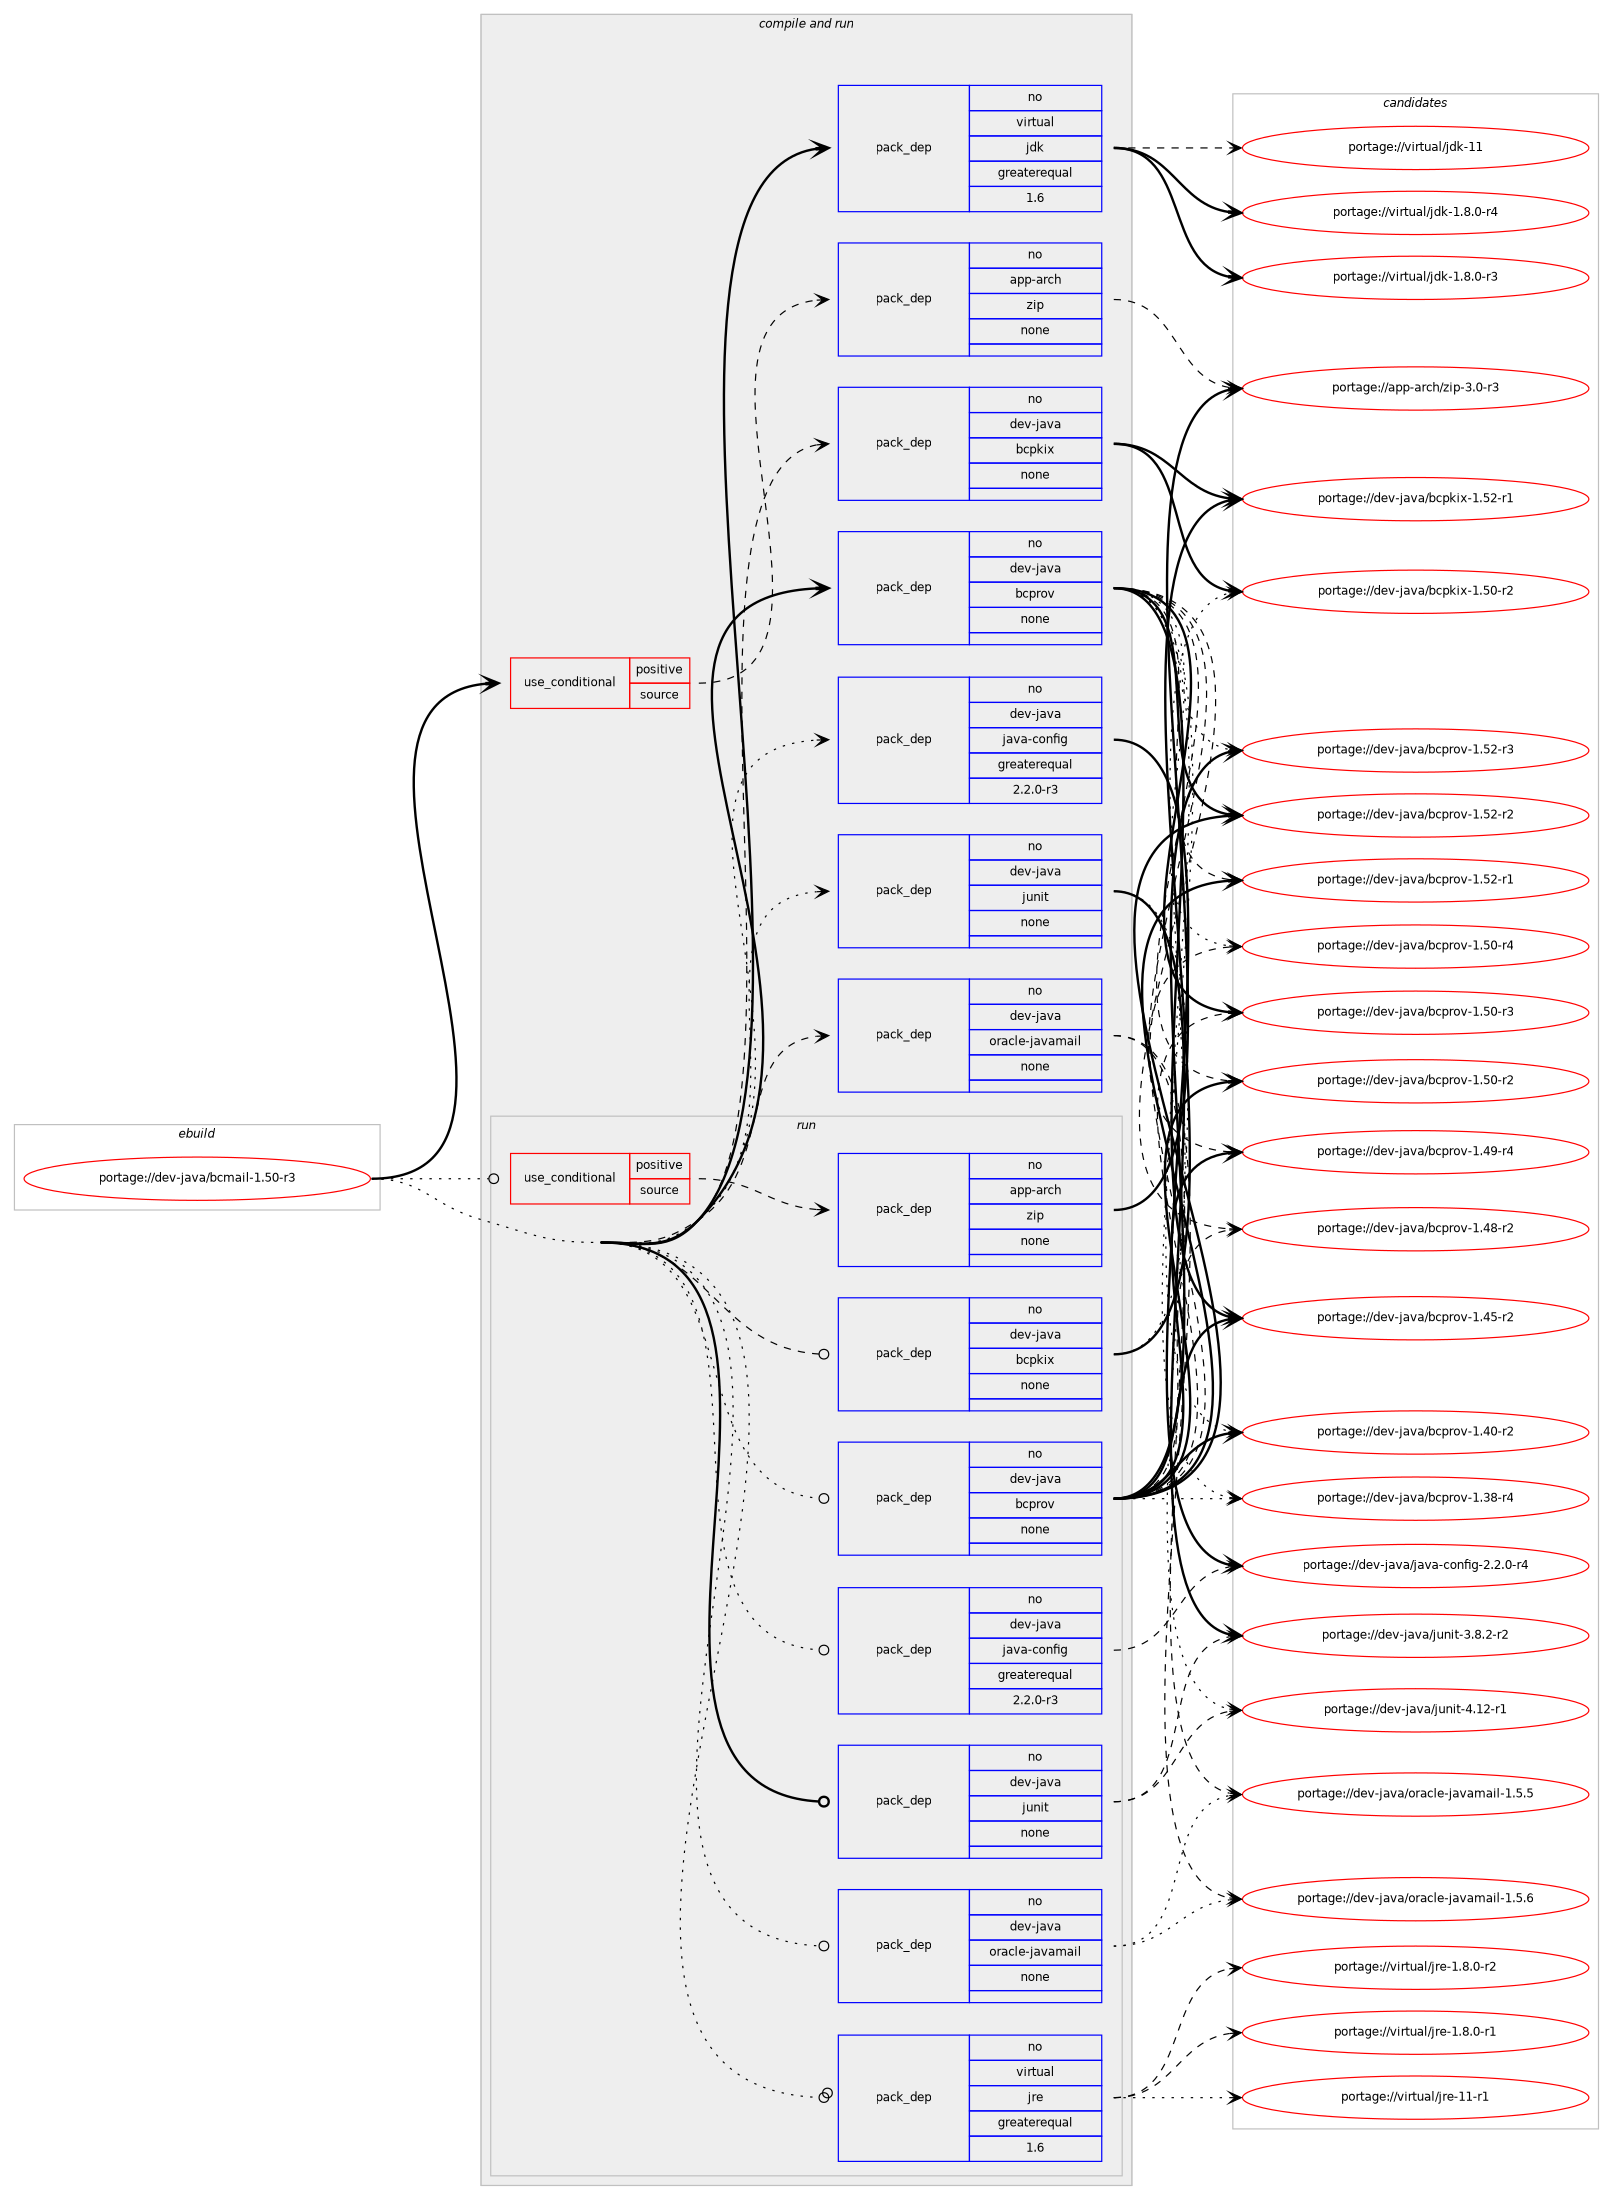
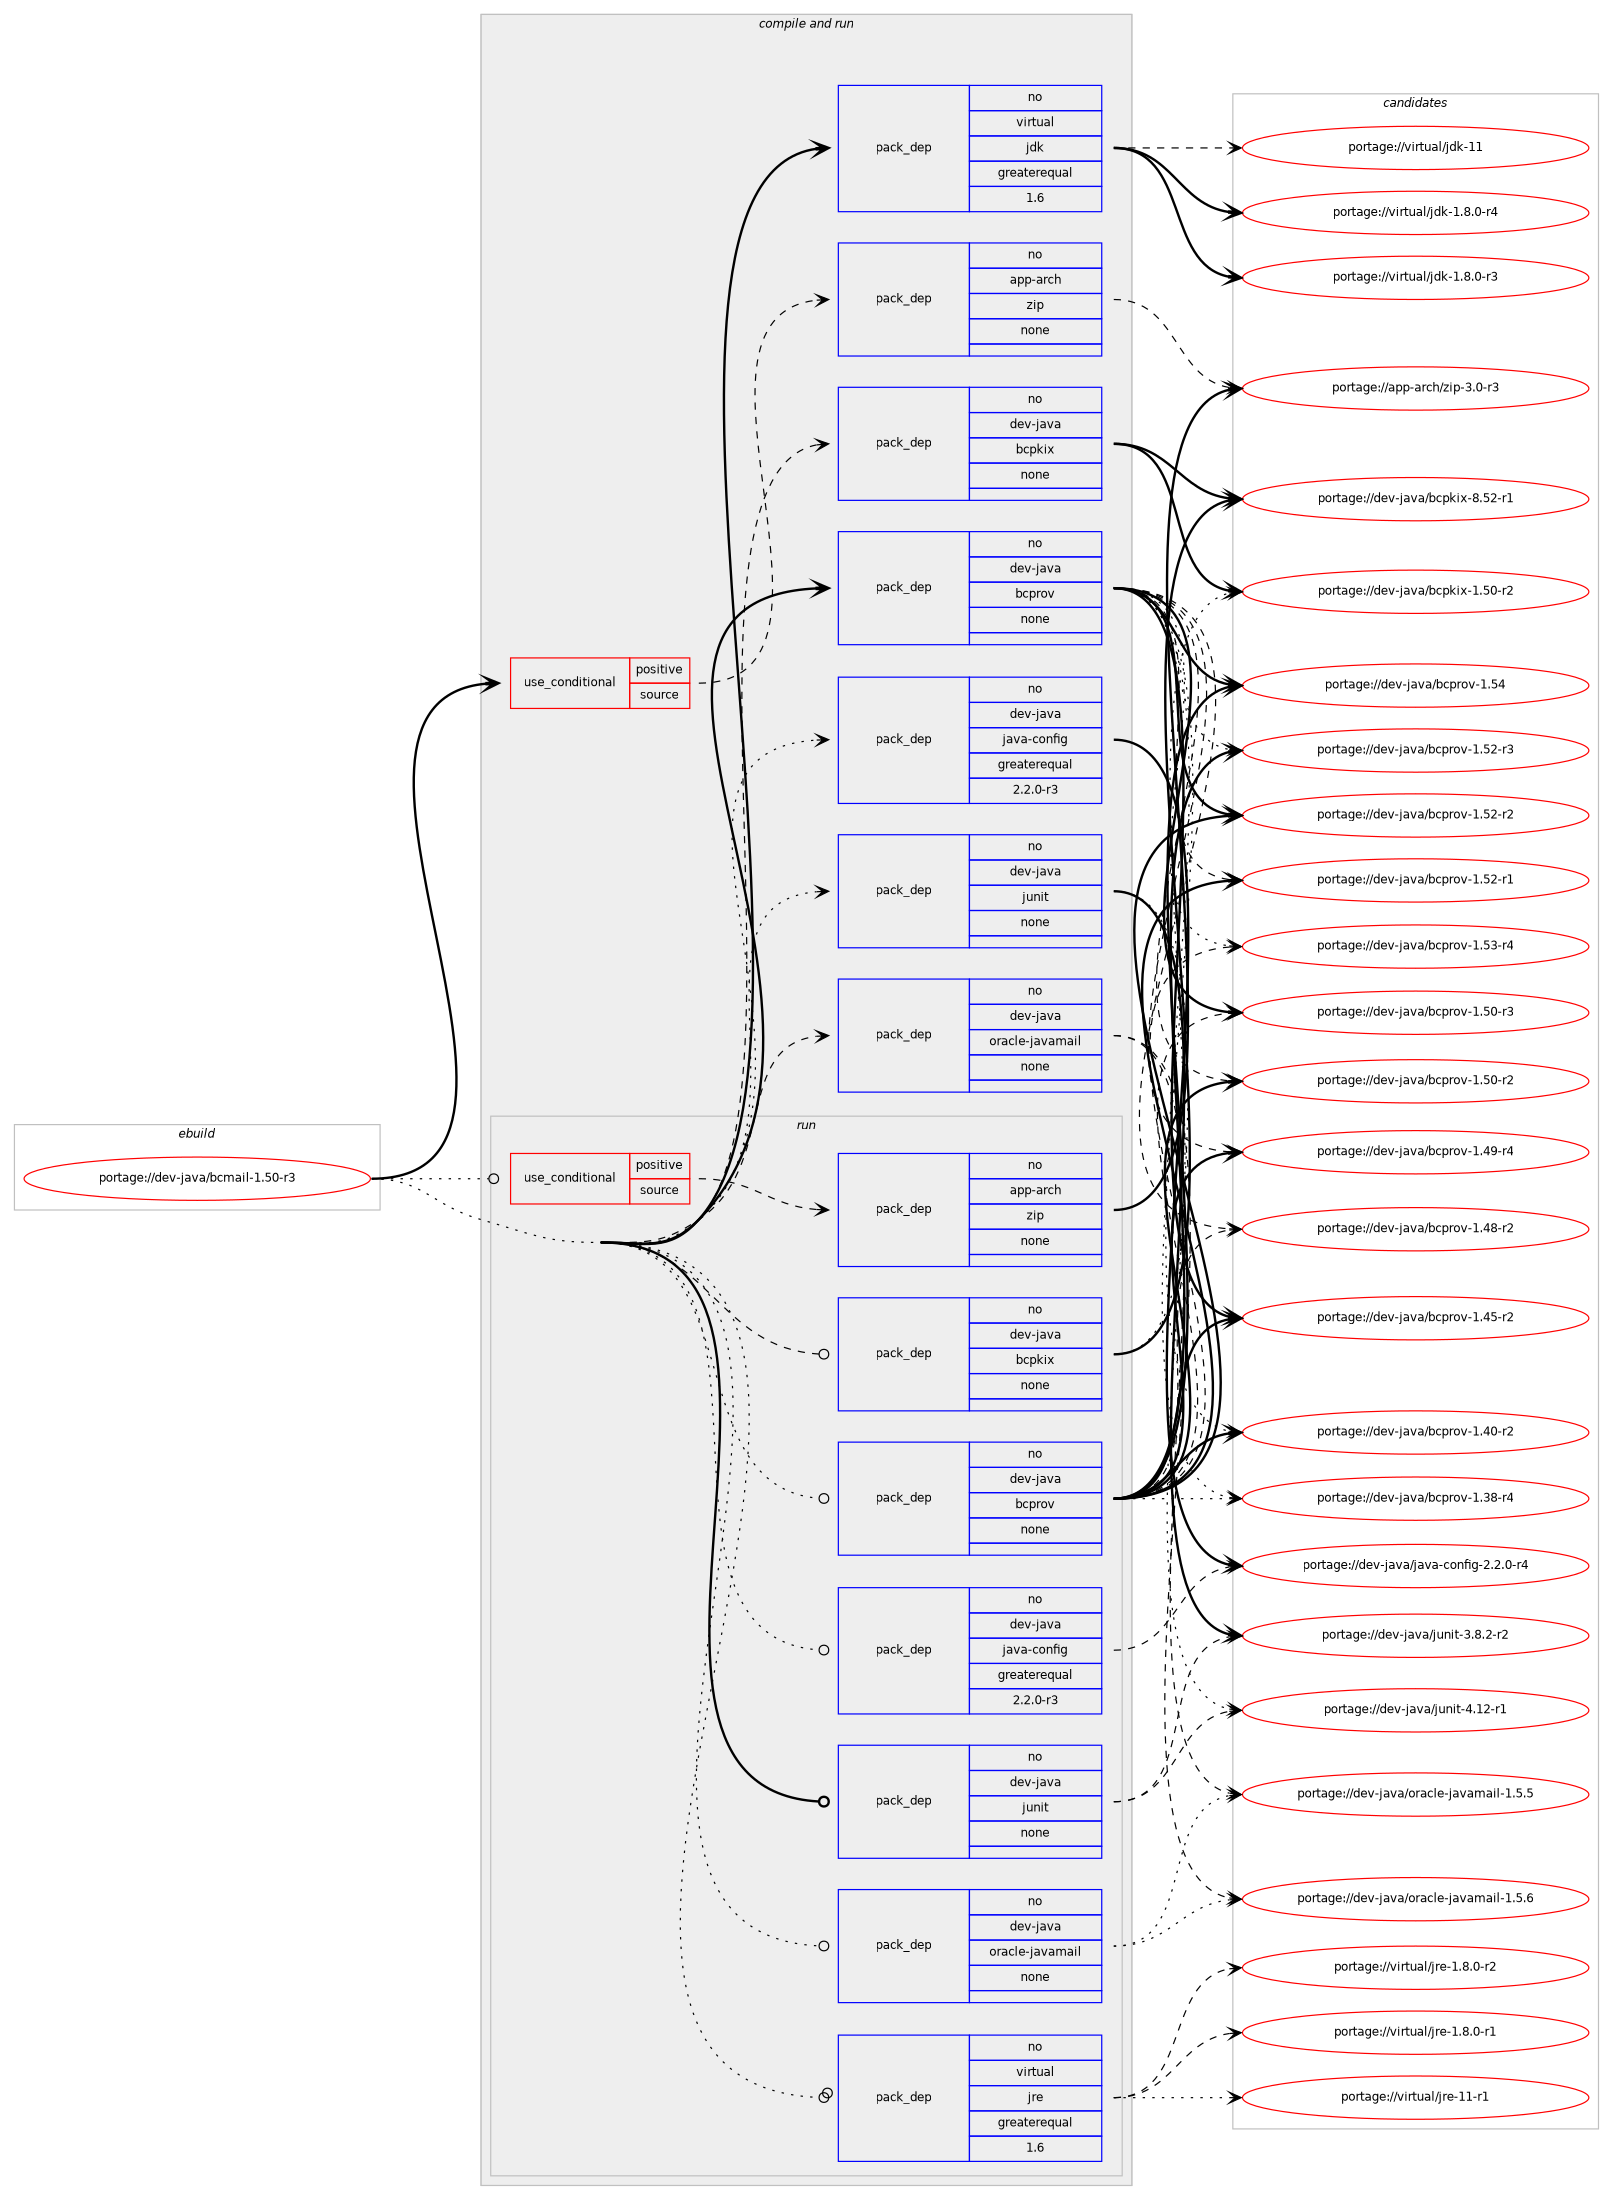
(1416, 499) -> (1416, 499)
none -> (1416, 686)
(1416, 947) -> (1416, 947)
